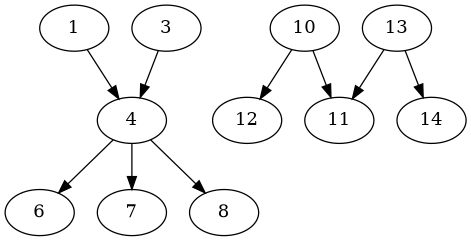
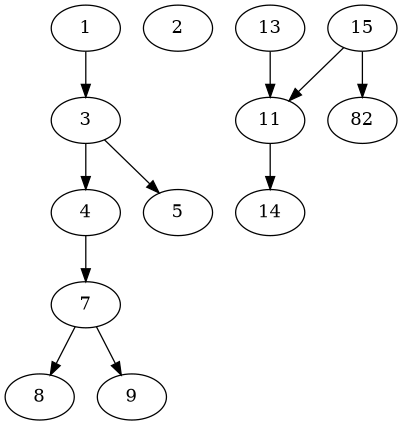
none -> (178, 28)
(305, 28) -> (362, 28)
(412, 68) -> (270, 160)
(100, 69) -> (86, 68)
(247, 120) -> (362, 120)
(173, 162) -> (66, 345)
(40, 213) -> none
none -> (178, 213)
none -> (132, 397)
